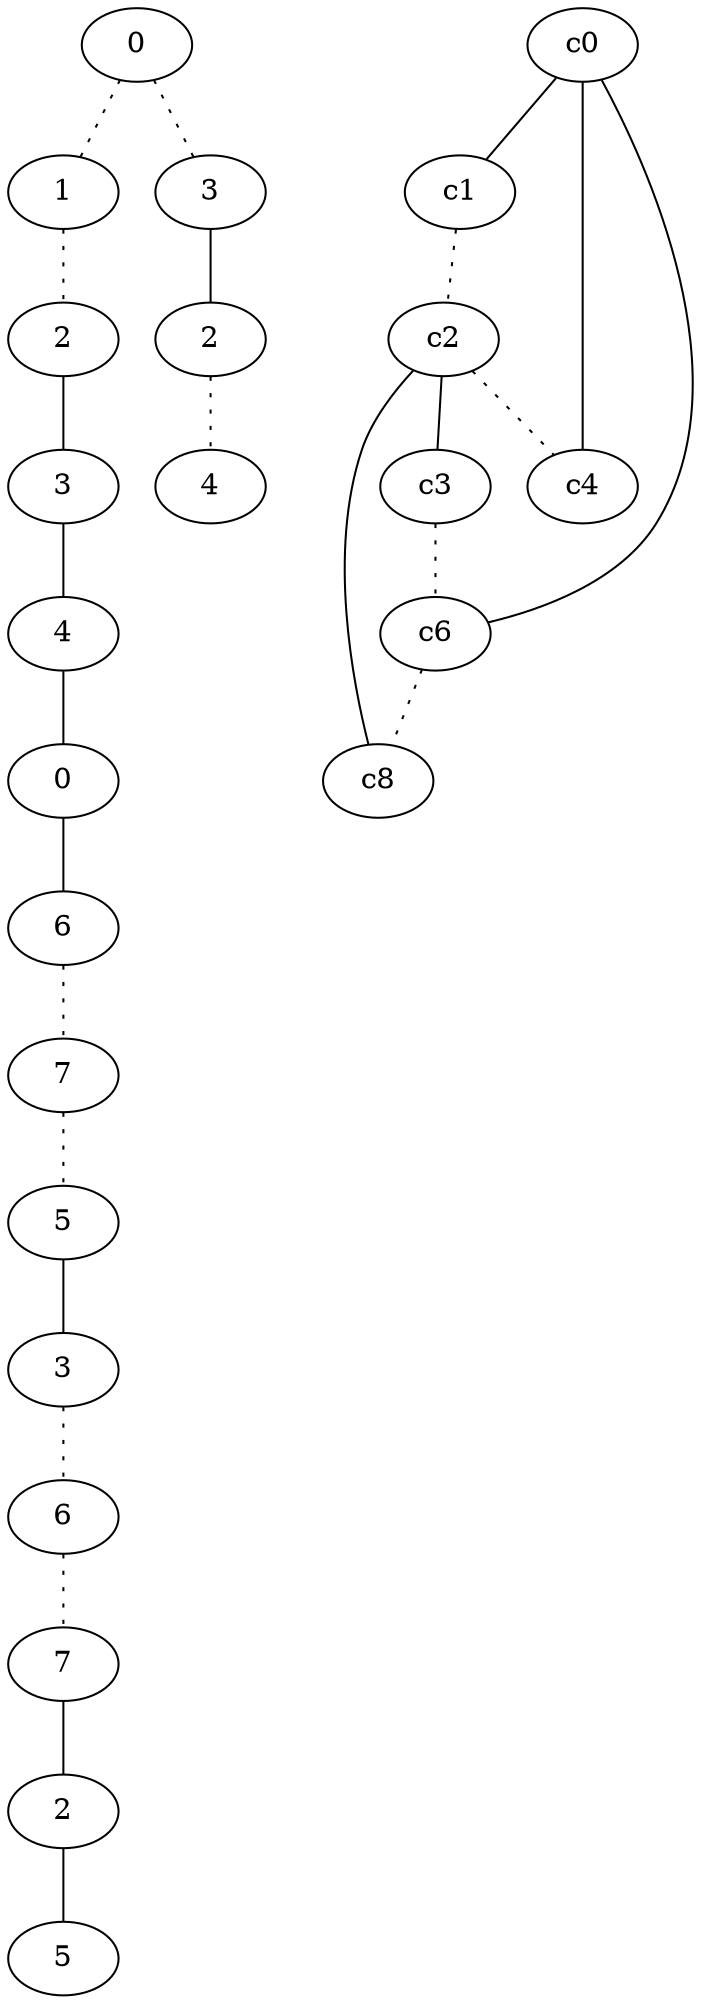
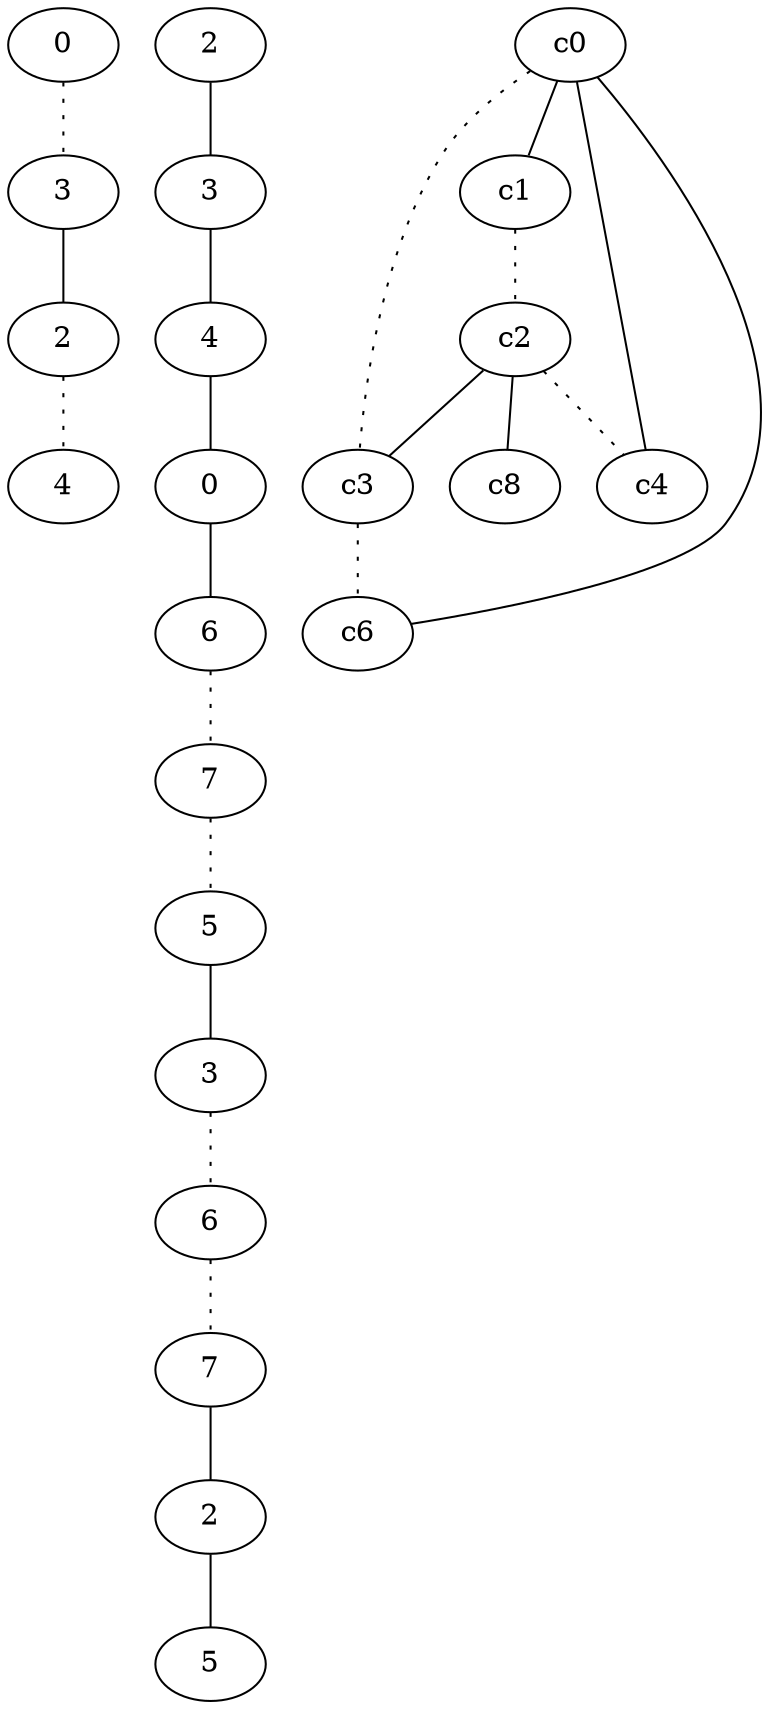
(63, 192) -> none
none -> (402, 239)
(407, 708) -> none
